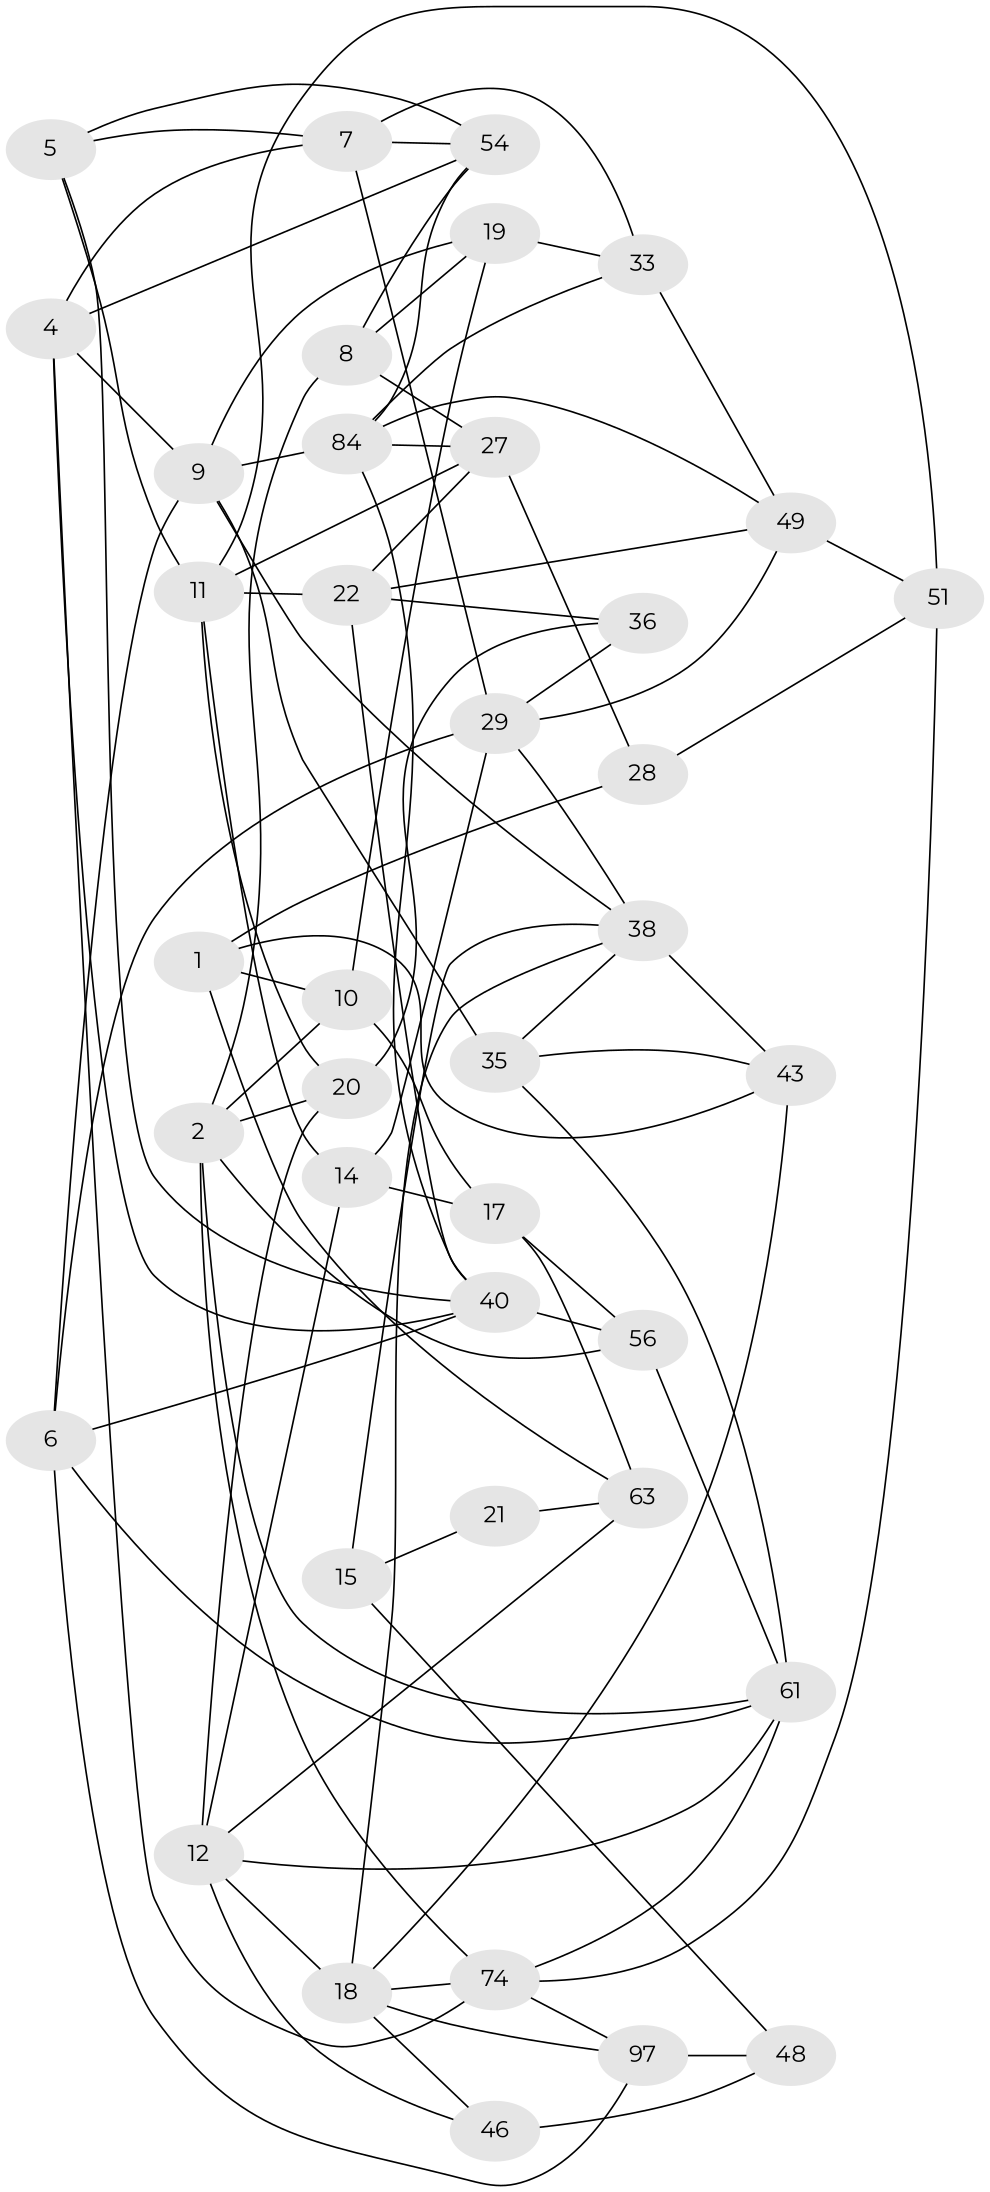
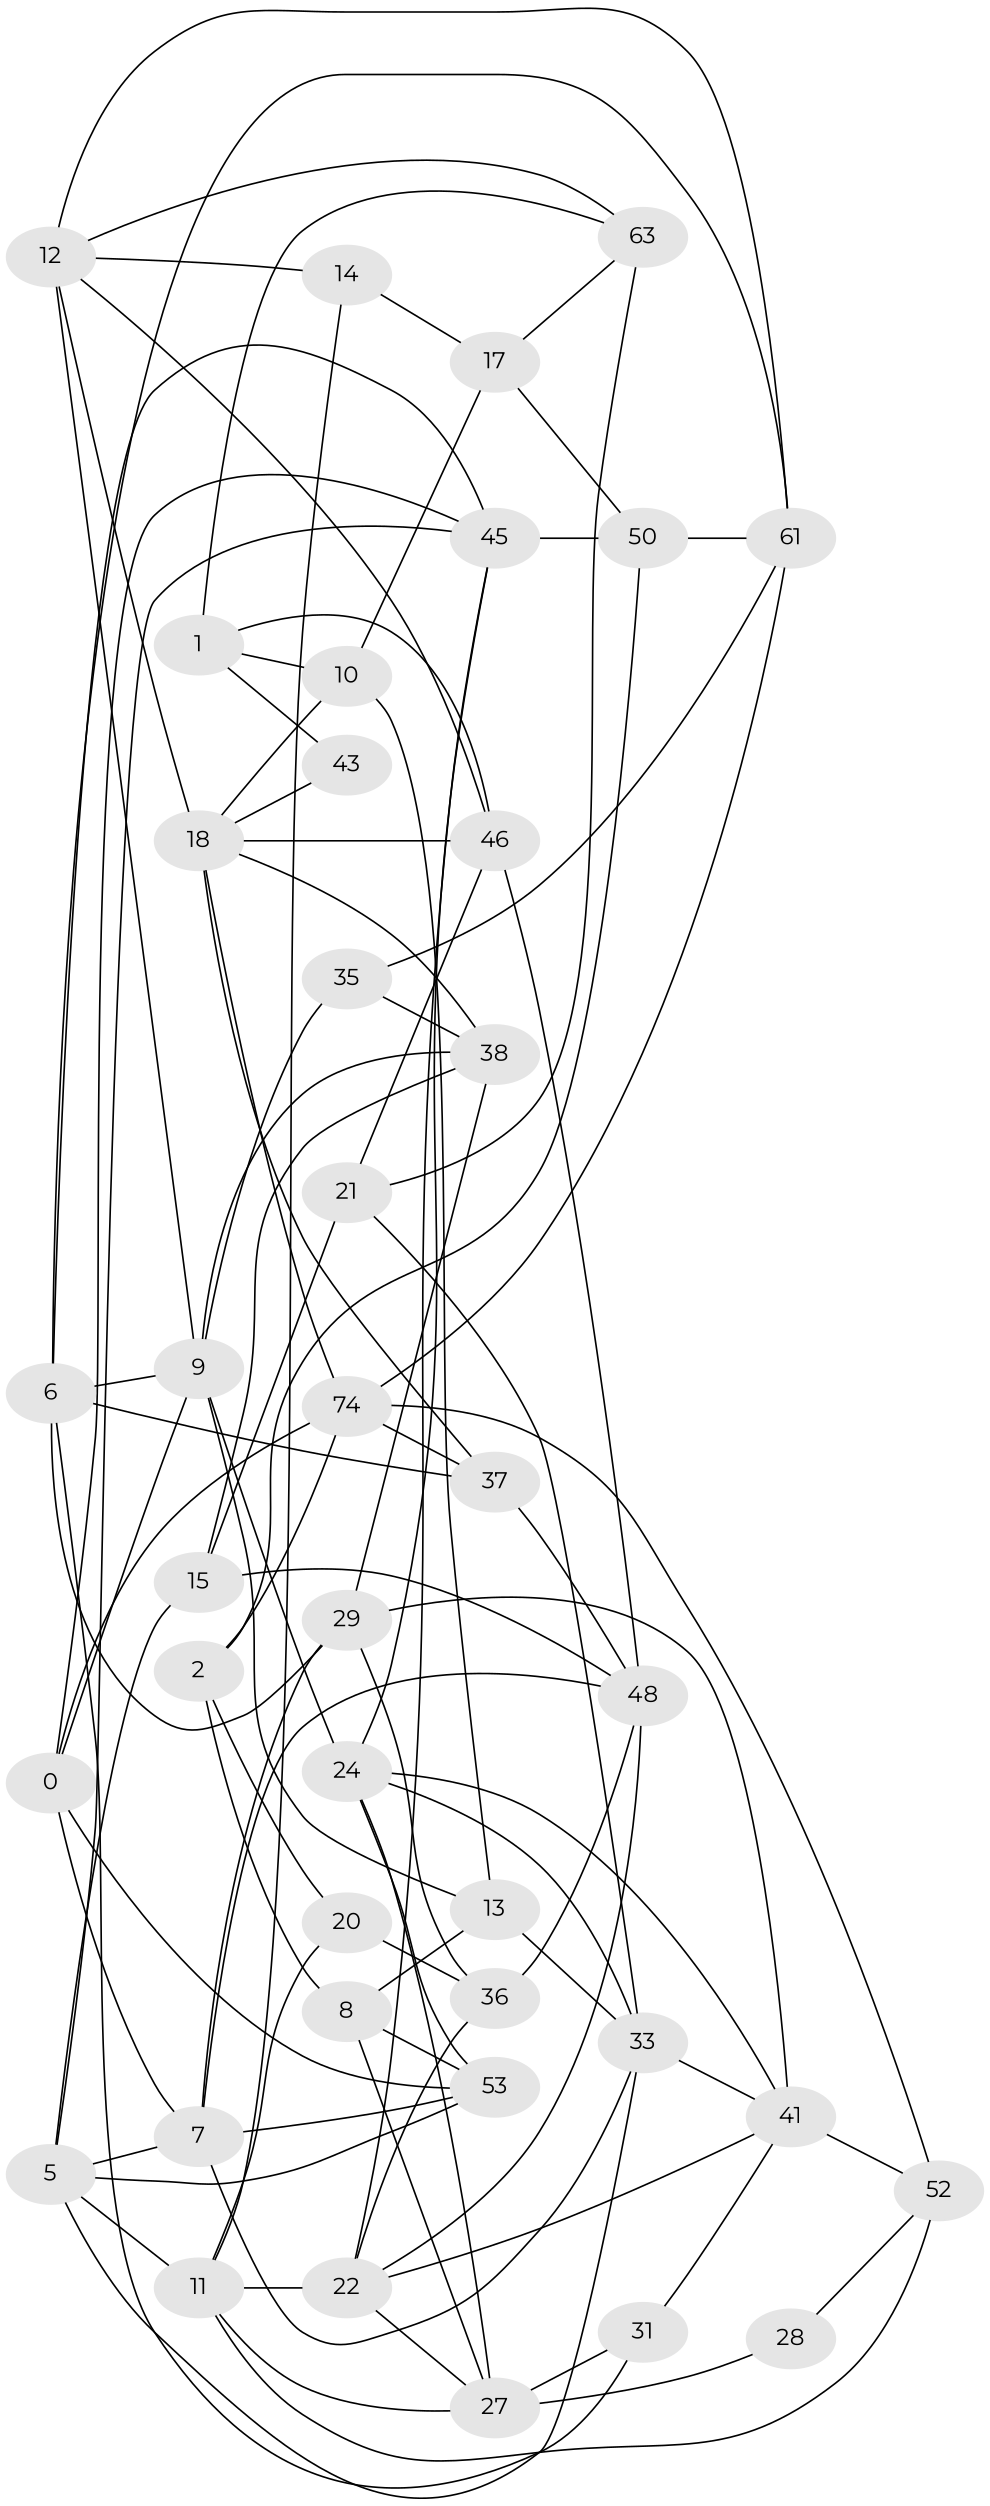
(495, 145) -> (495, 2087)
(495, 234) -> (495, 1910)
(51, 329) -> (51, 1783)
(347, 444) -> (347, 1772)
(791, 523) -> (791, 2117)
(939, 599) -> (939, 2191)
(422, 850) -> (405, 642)
(439, 946) -> none
(717, 1003) -> none
none -> (415, 1031)
(645, 1050) -> none
(268, 1071) -> (270, 757)
(495, 1302) -> (495, 538)
(643, 1340) -> (643, 538)
(242, 1408) -> (135, 892)
none -> (564, 1545)
(300, 1619) -> none
none -> (298, 1733)
none -> (109, 1788)
none -> (584, 1868)
none -> (585, 2036)
(643, 2056) -> (495, 1482)
none -> (643, 2332)
none -> (443, 2496)
